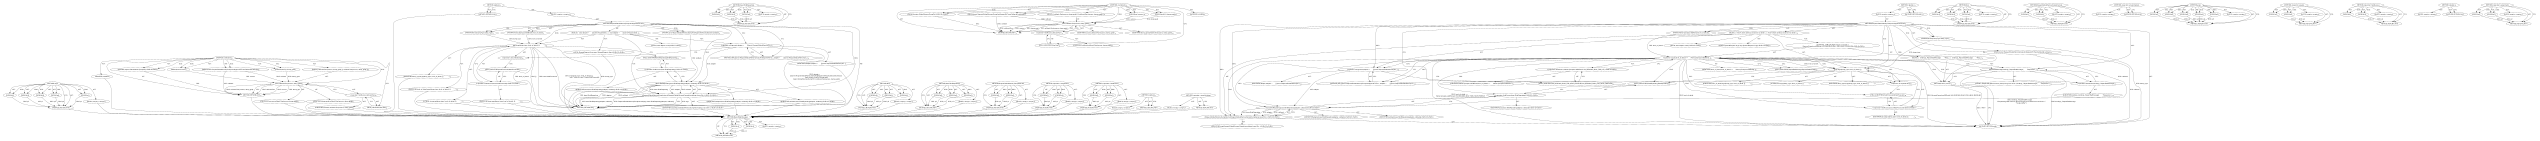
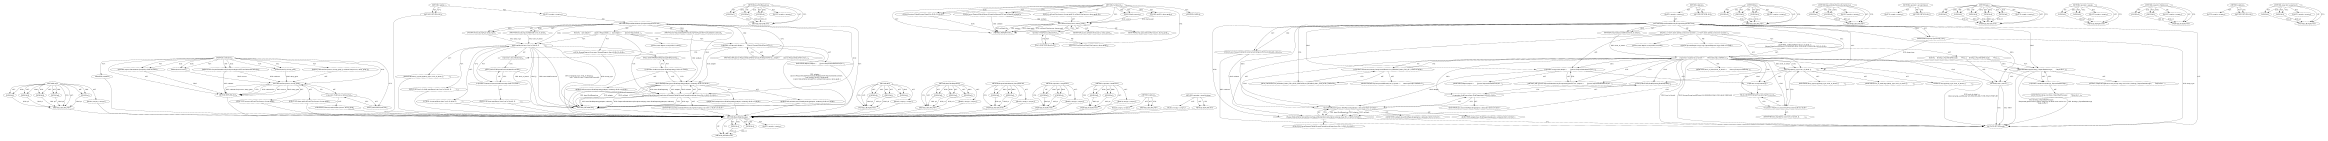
(1796, 70) -> none
